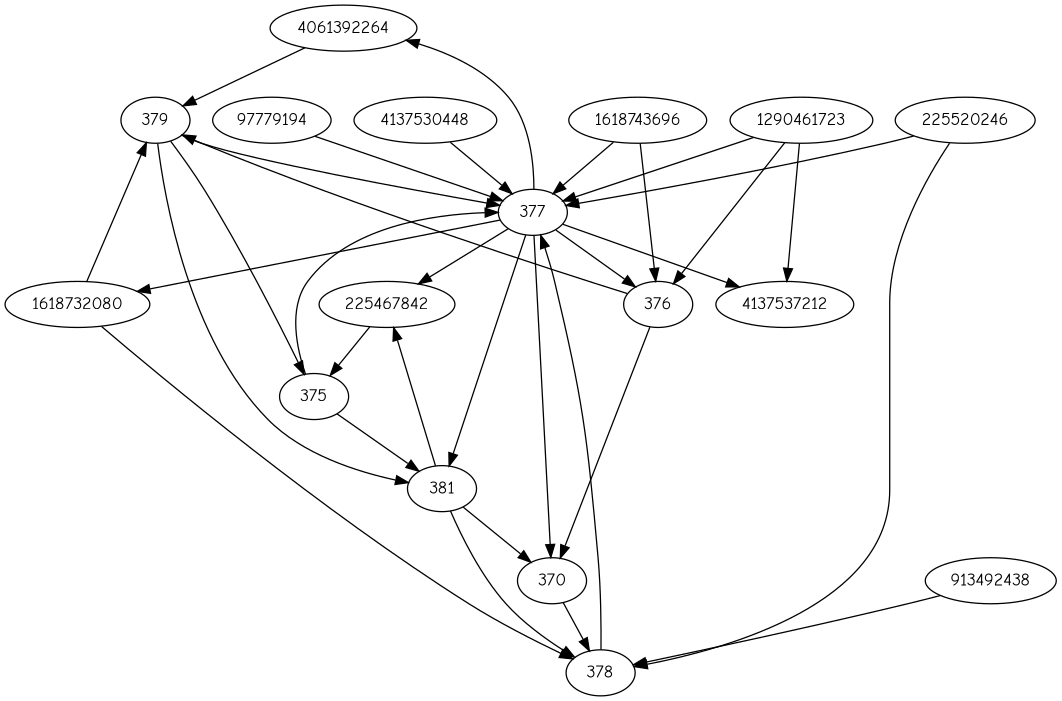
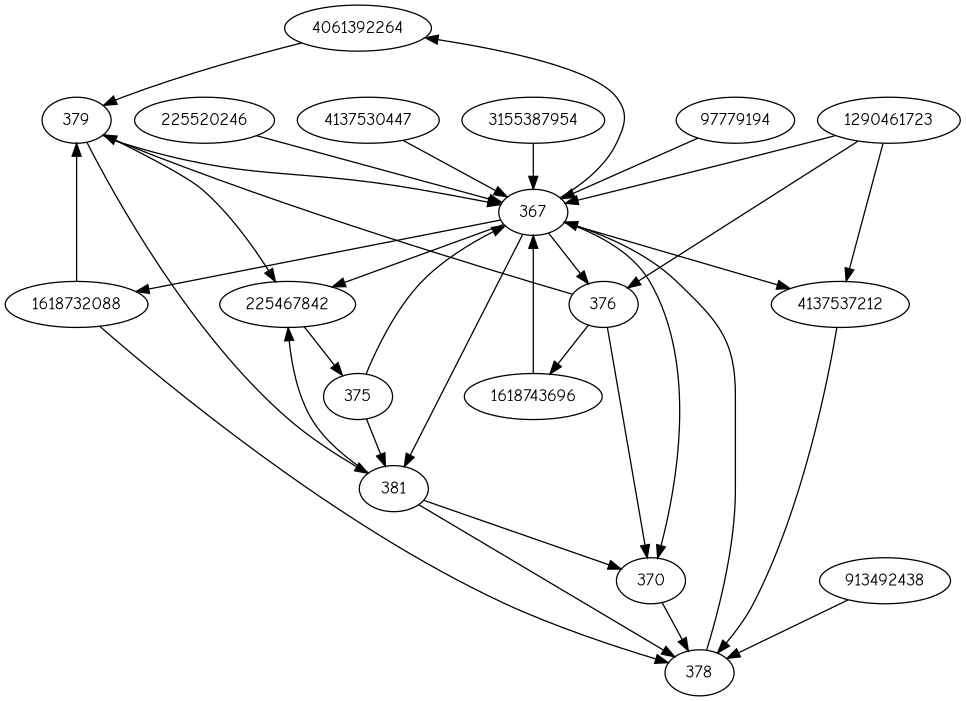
(425, 120) -> (368, 120)
none -> (533, 120)
(647, 206) -> (573, 344)
(533, 212) -> (533, 212)
(239, 249) -> (199, 187)
(77, 304) -> (77, 304)
(890, 471) -> (798, 492)
